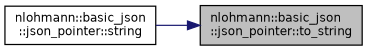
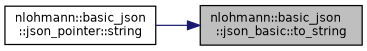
(281, 25) -> (281, 25)
